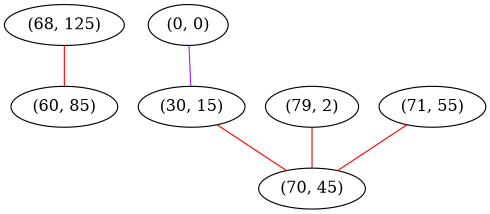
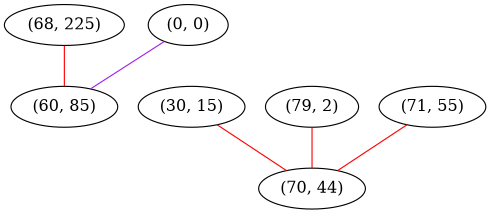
(64, 25) -> (64, 25)
(190, 66) -> (128, 65)
(312, 189) -> (312, 189)
